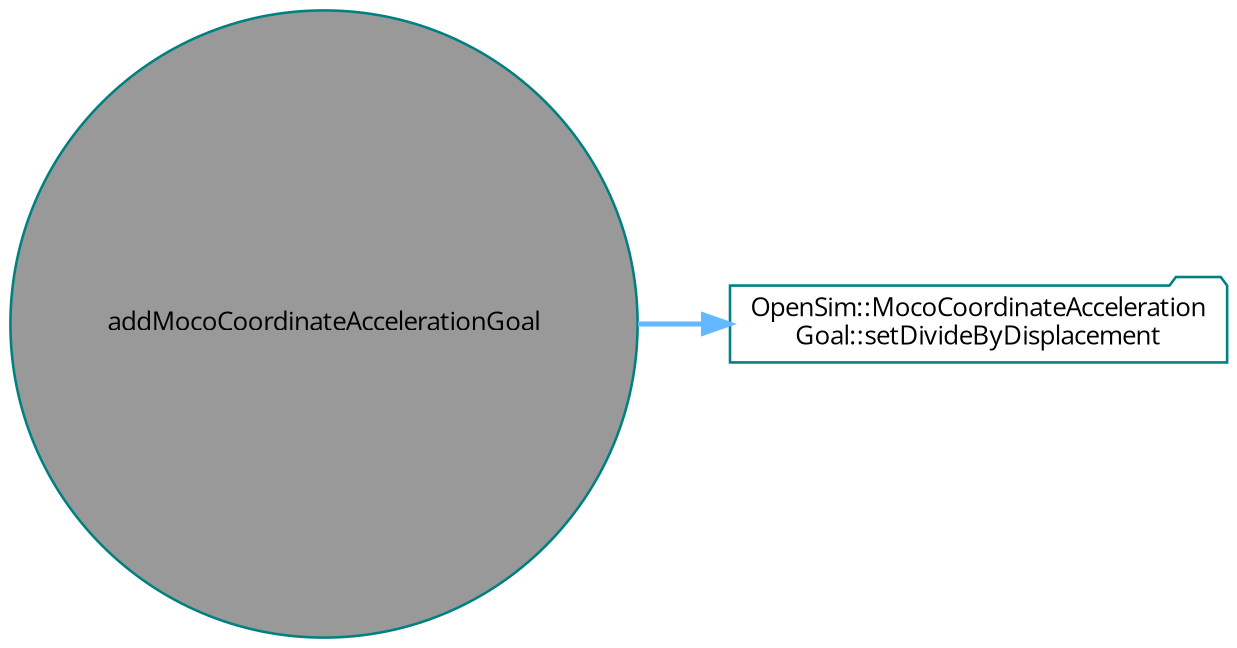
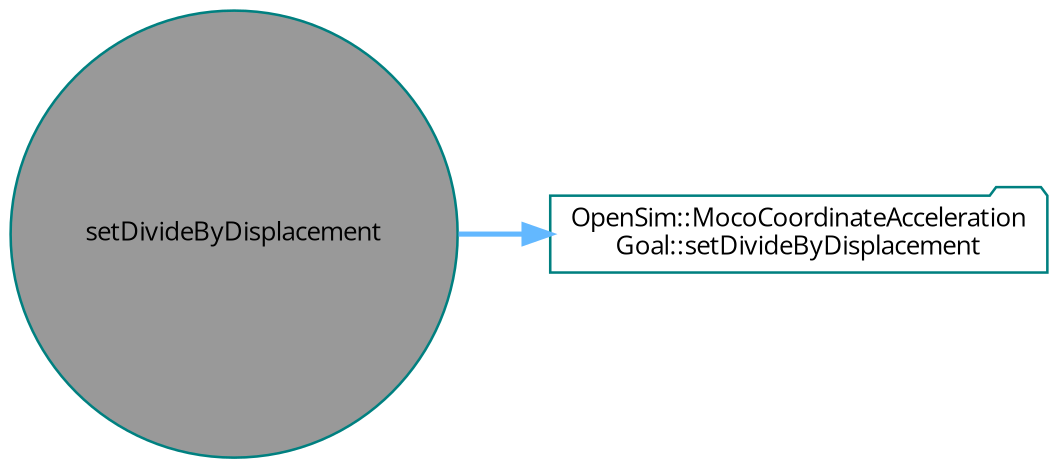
(324, 324) -> (234, 234)
